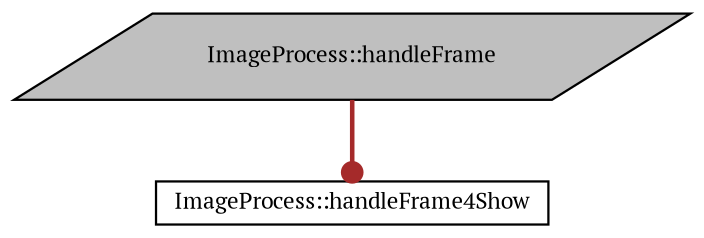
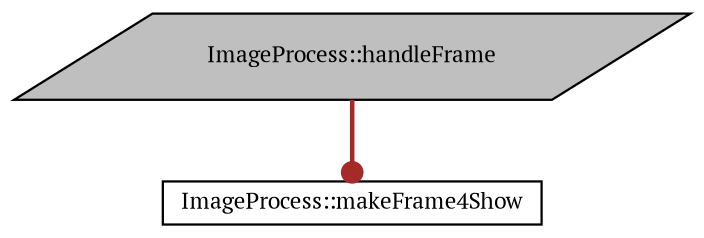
(352, 203) -> (352, 203)
